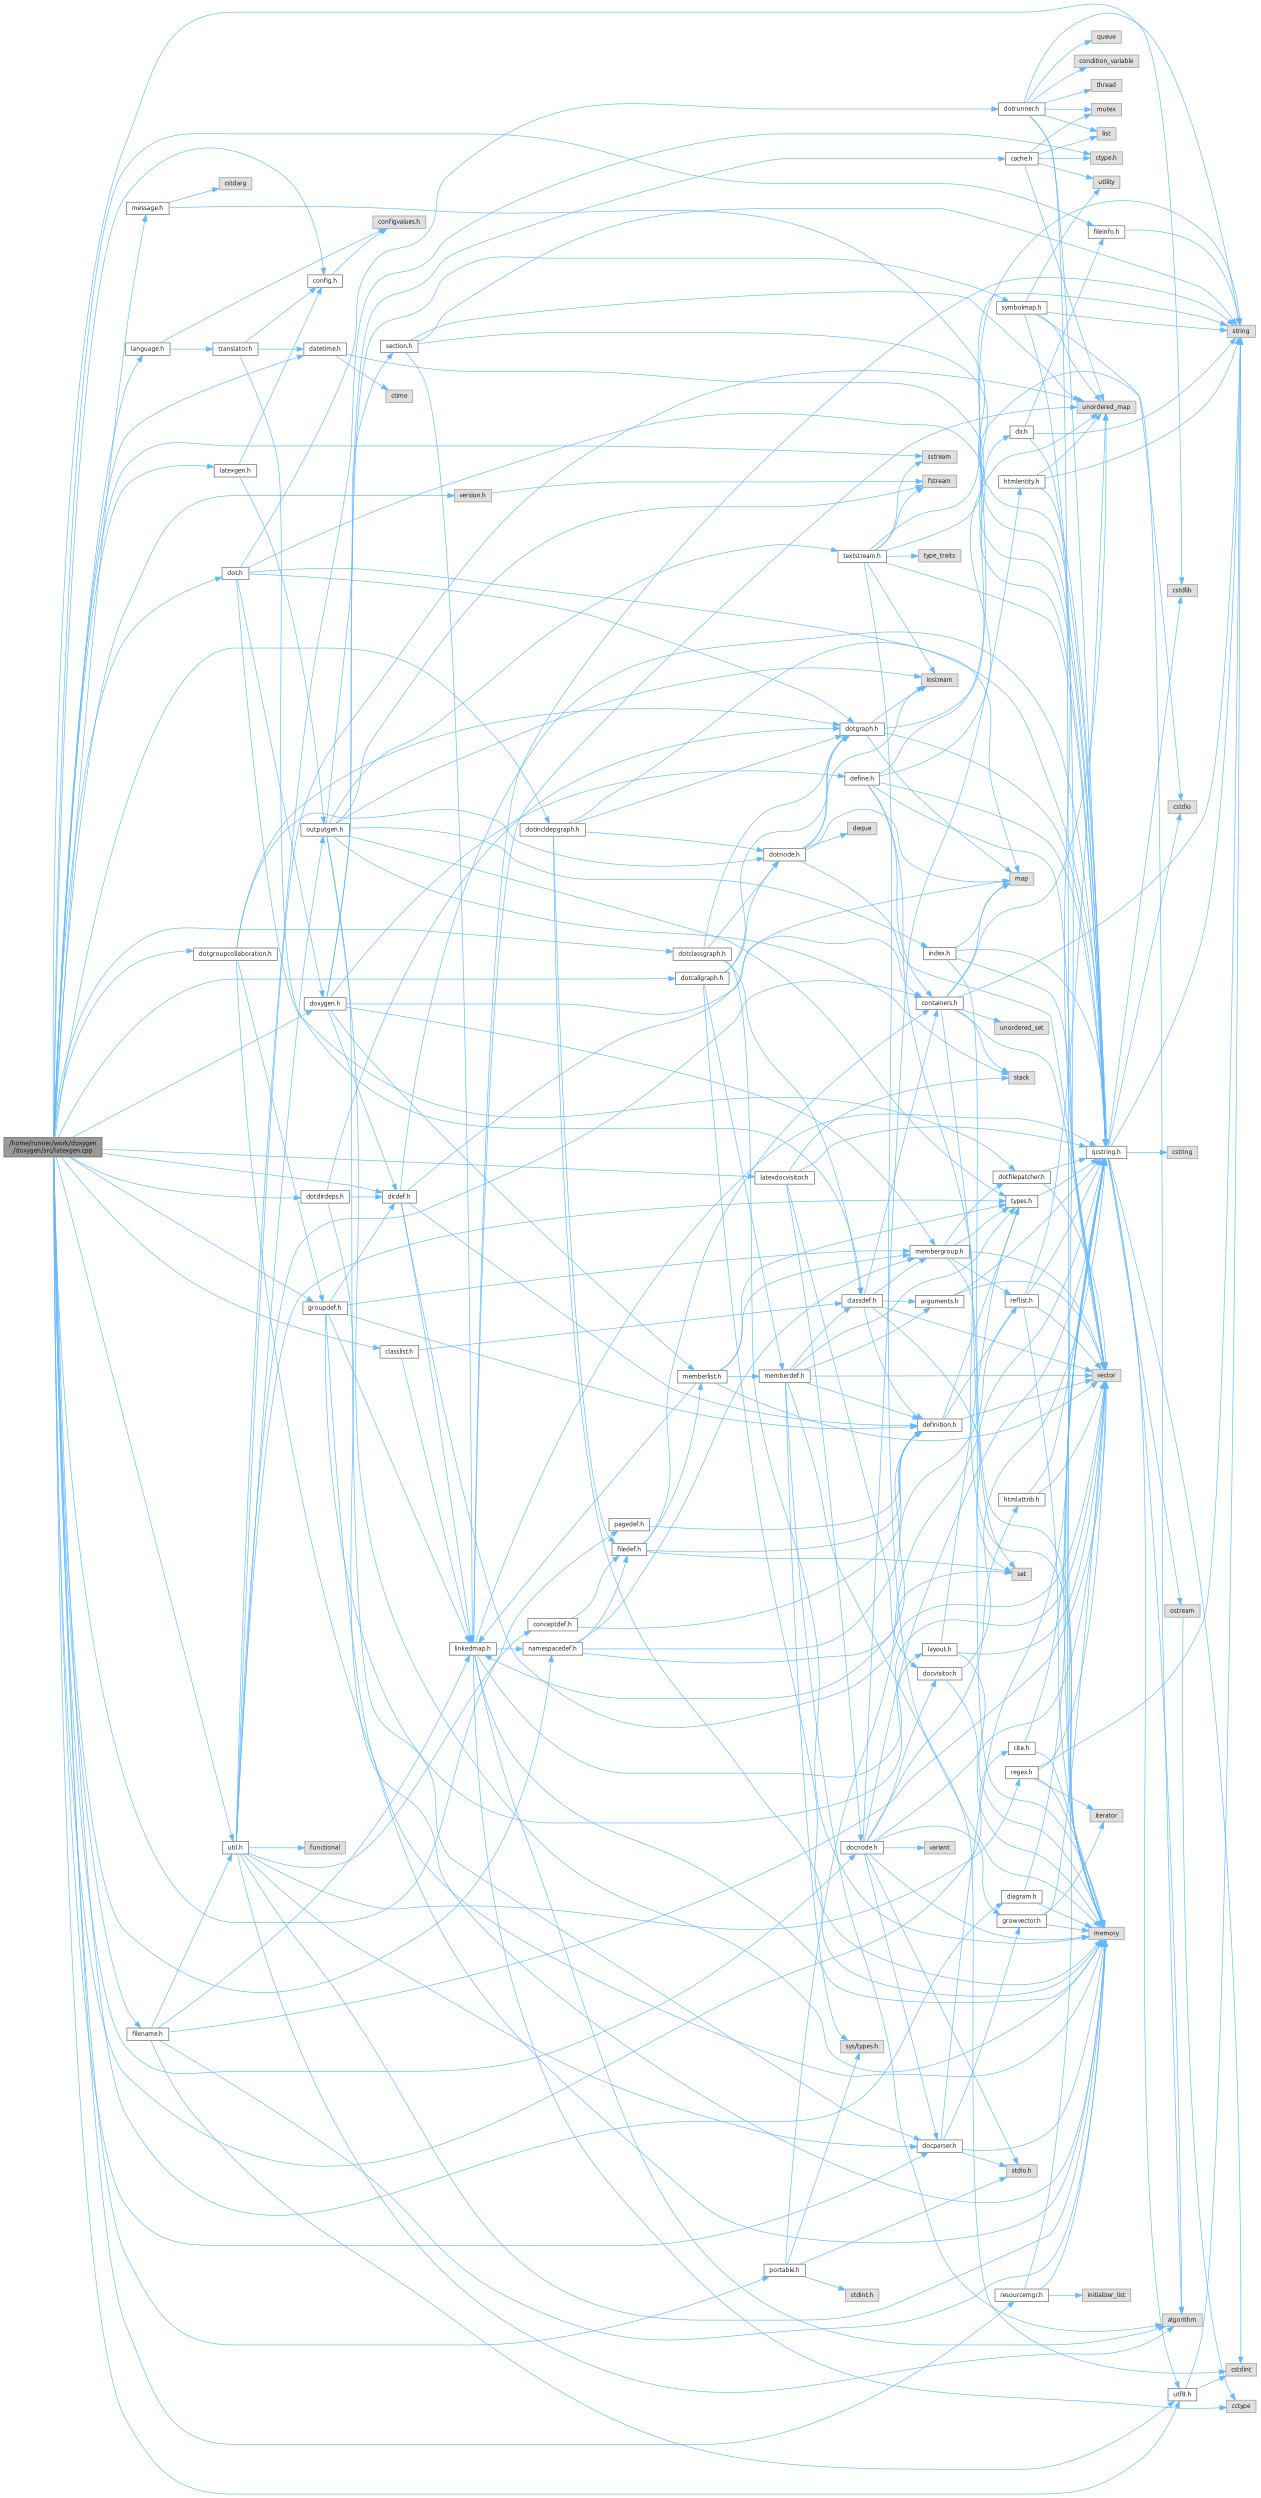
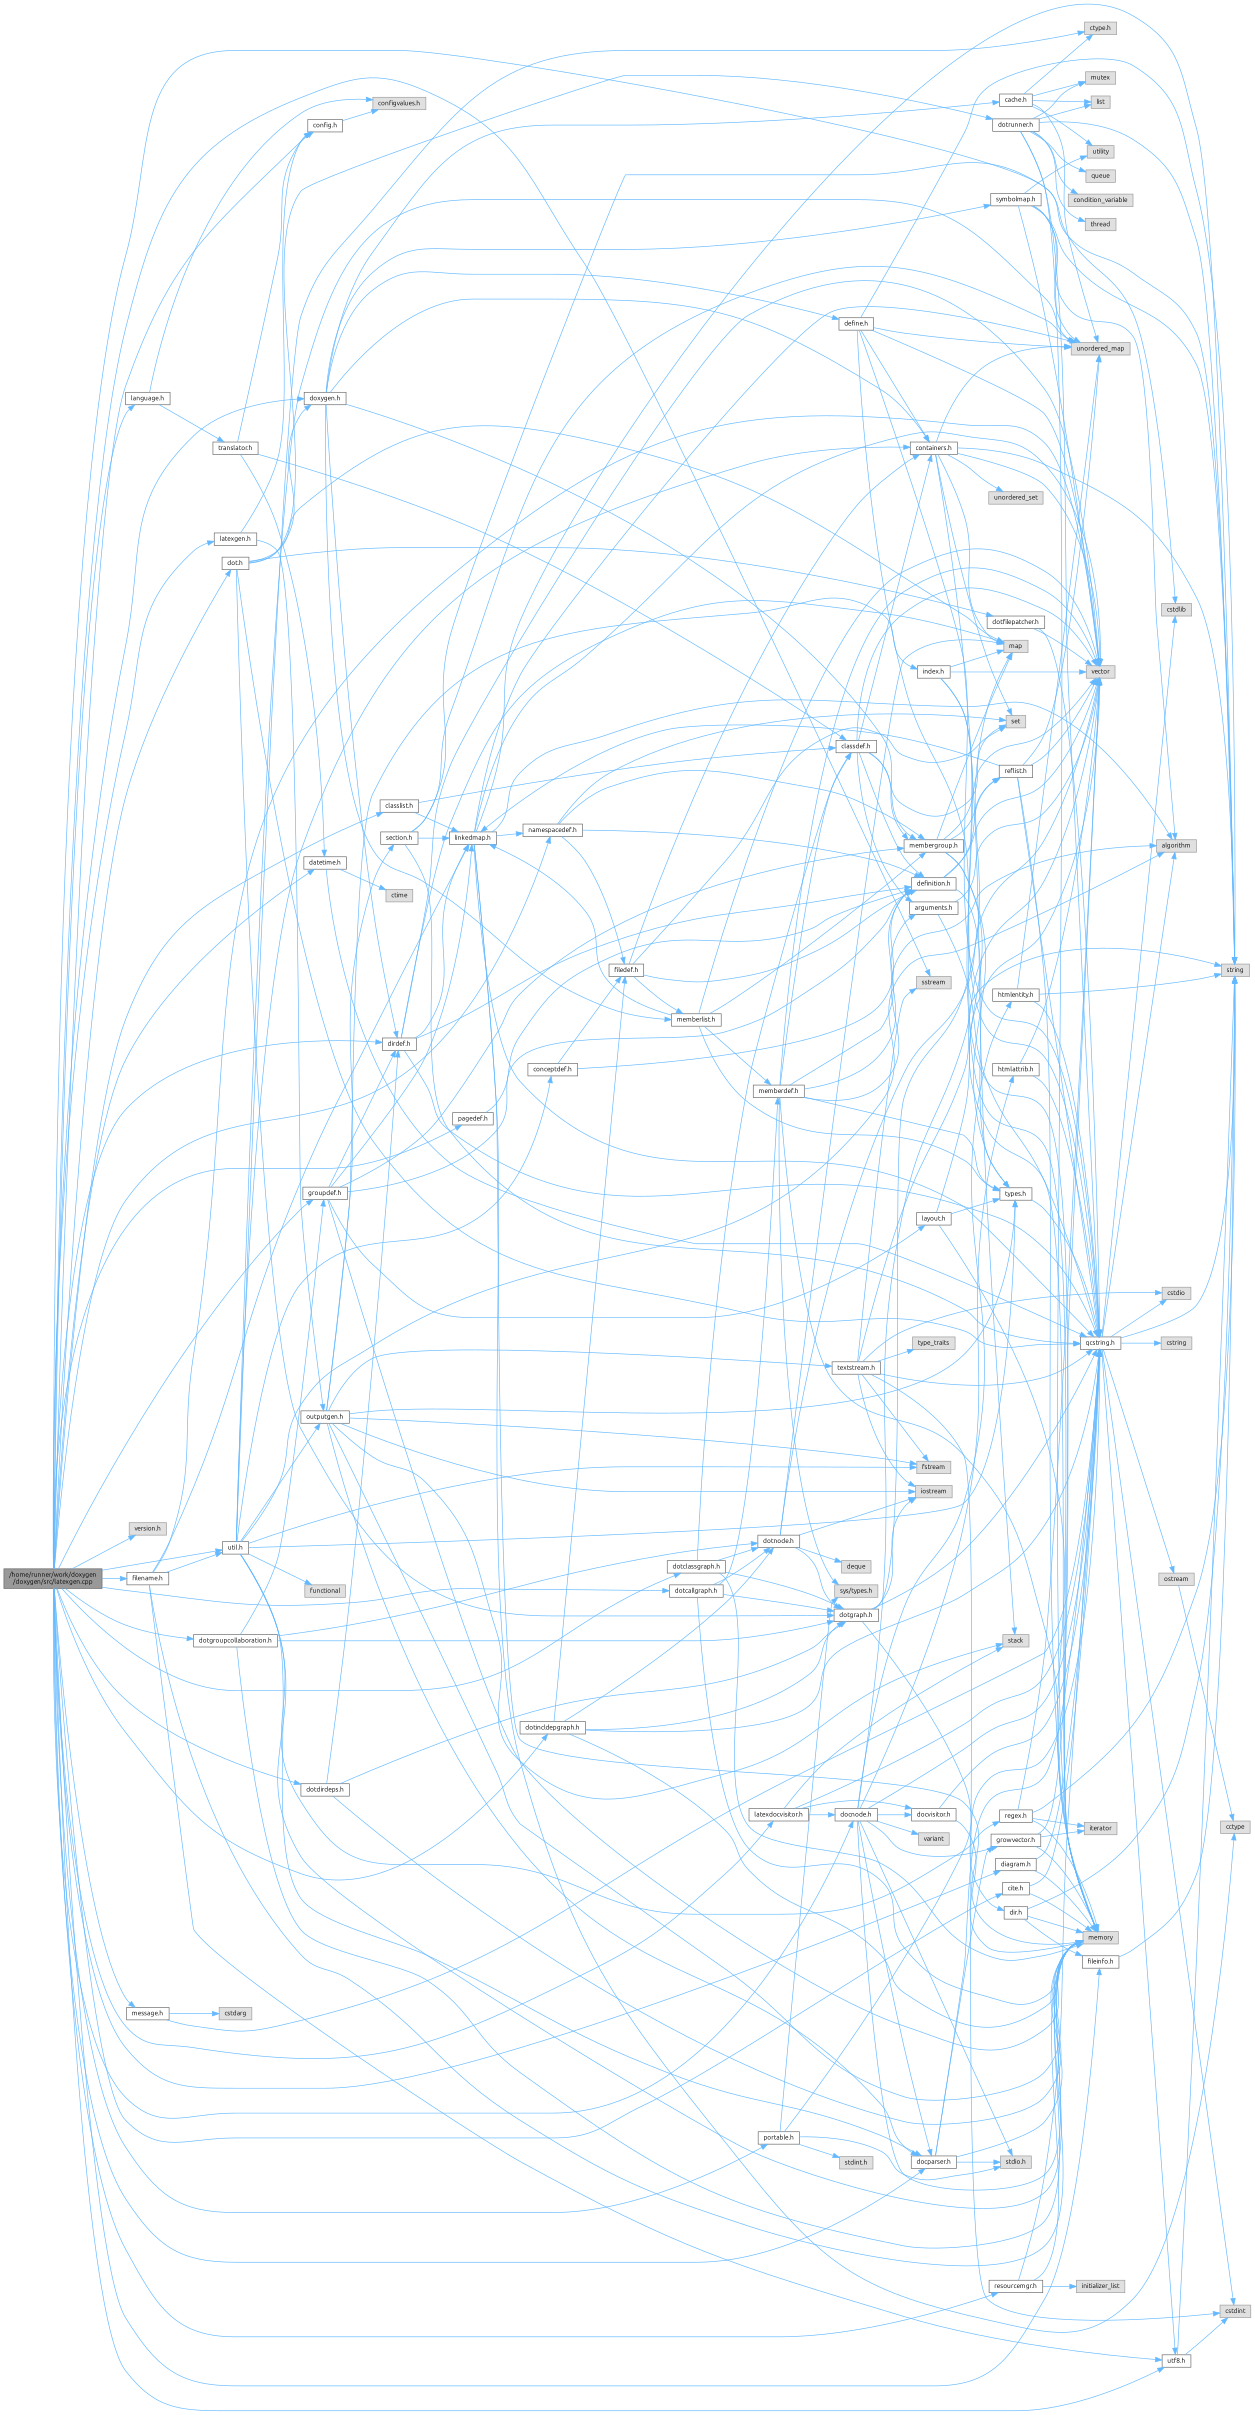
(704, 482) -> (558, 1471)
(962, 1221) -> (975, 739)
